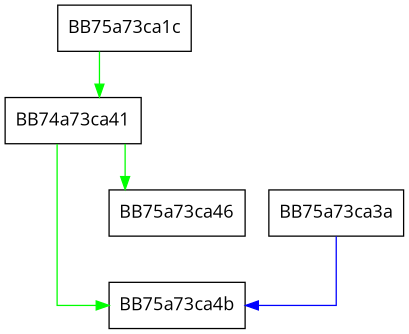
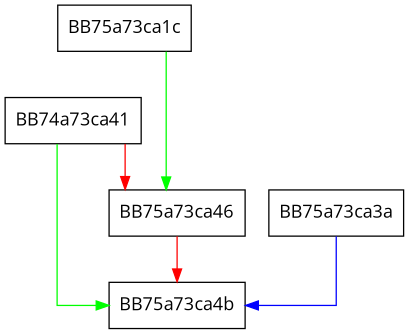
(99, 68) -> (166, 114)
(125, 160) -> (125, 160)
none -> (177, 253)
